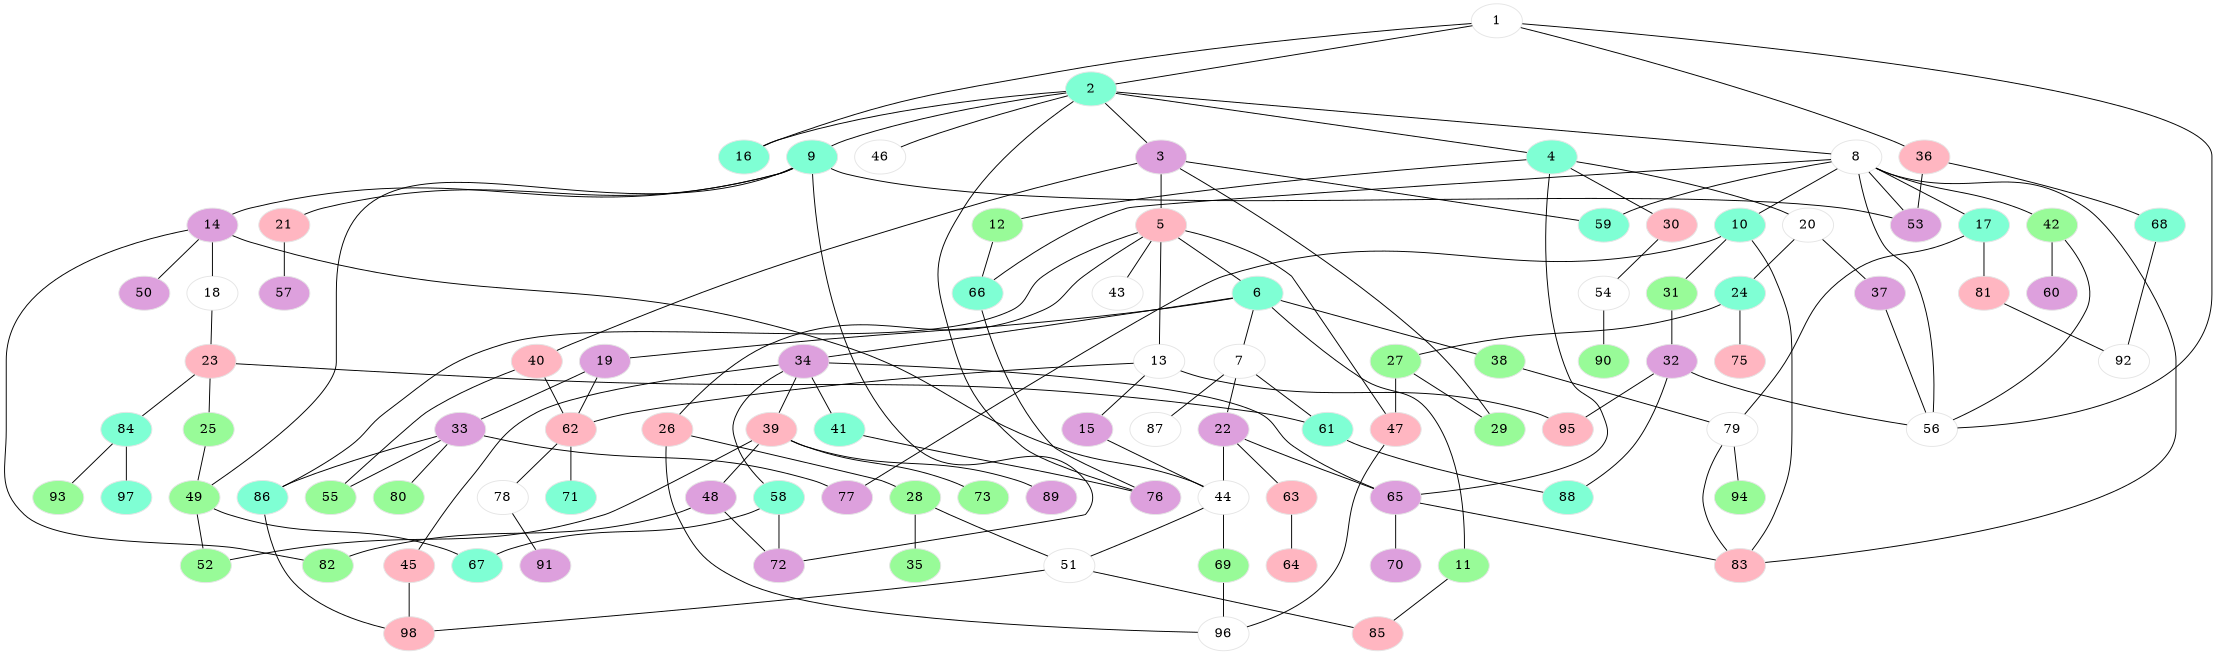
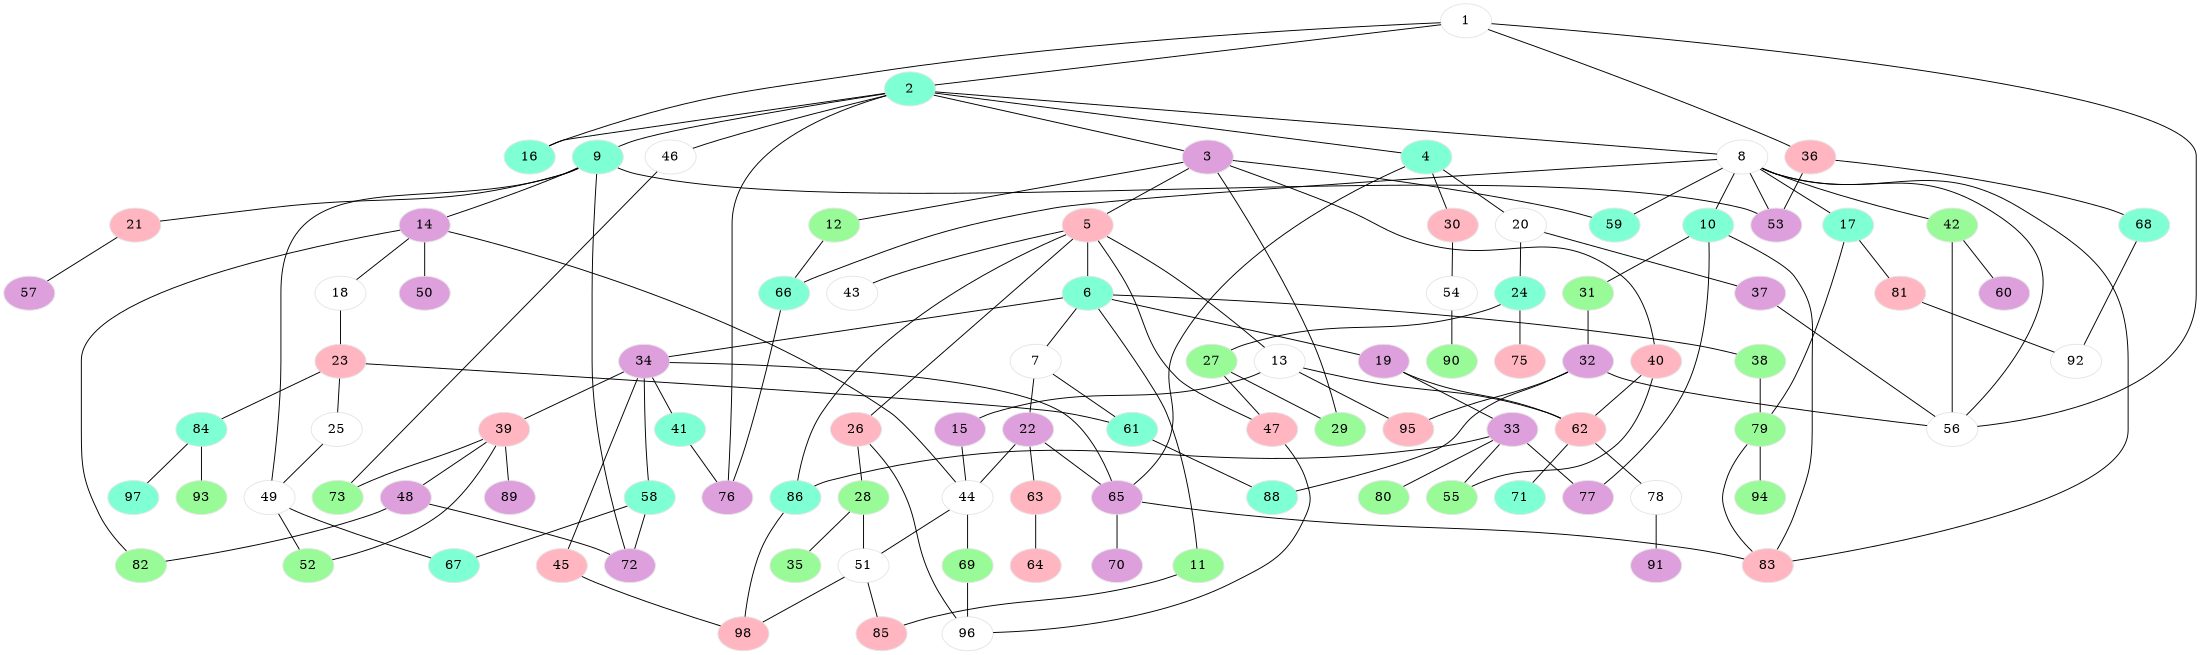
(1273, 183) -> (1053, 185)
none -> (504, 327)
(209, 429) -> (337, 429)
(1155, 429) -> none
(1732, 429) -> (1760, 429)
(194, 498) -> (270, 498)
